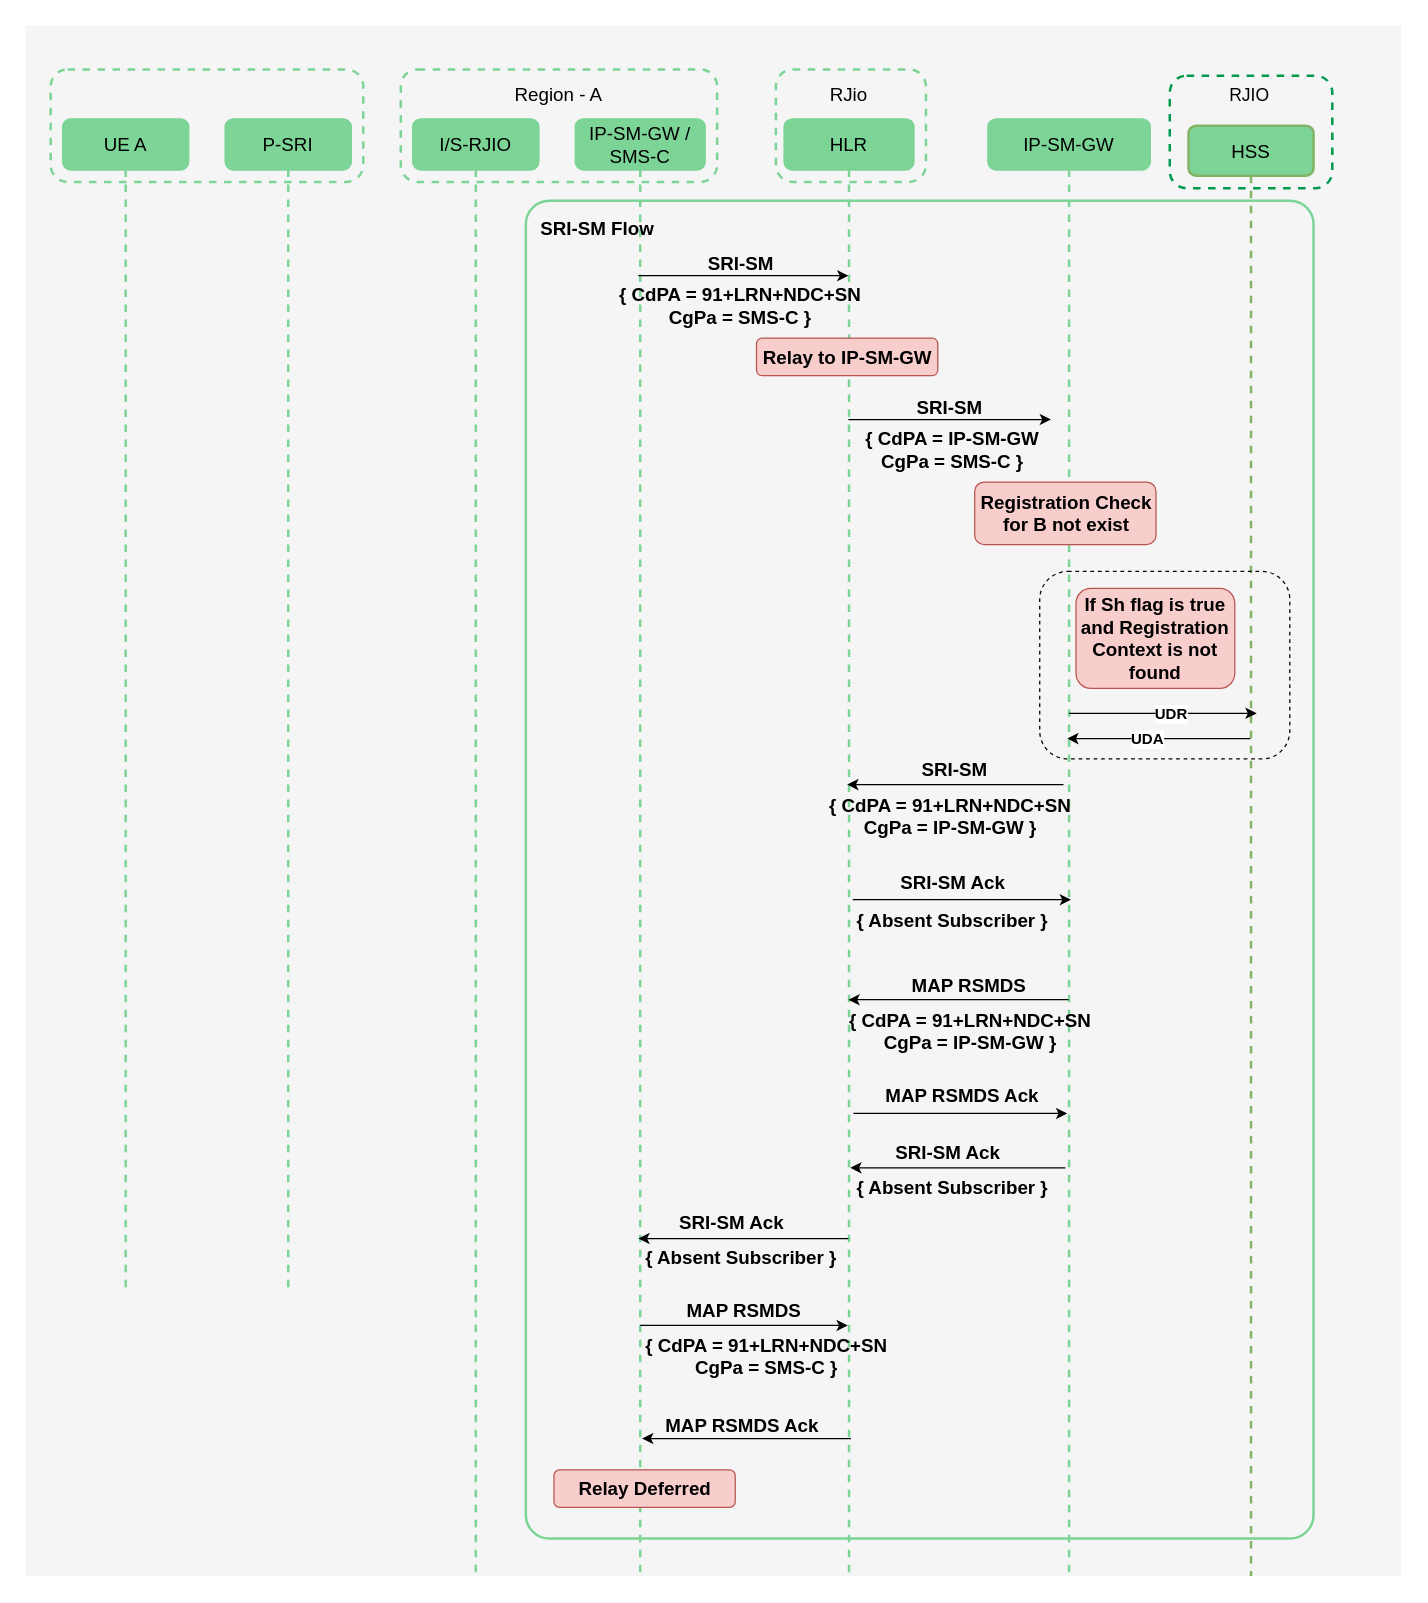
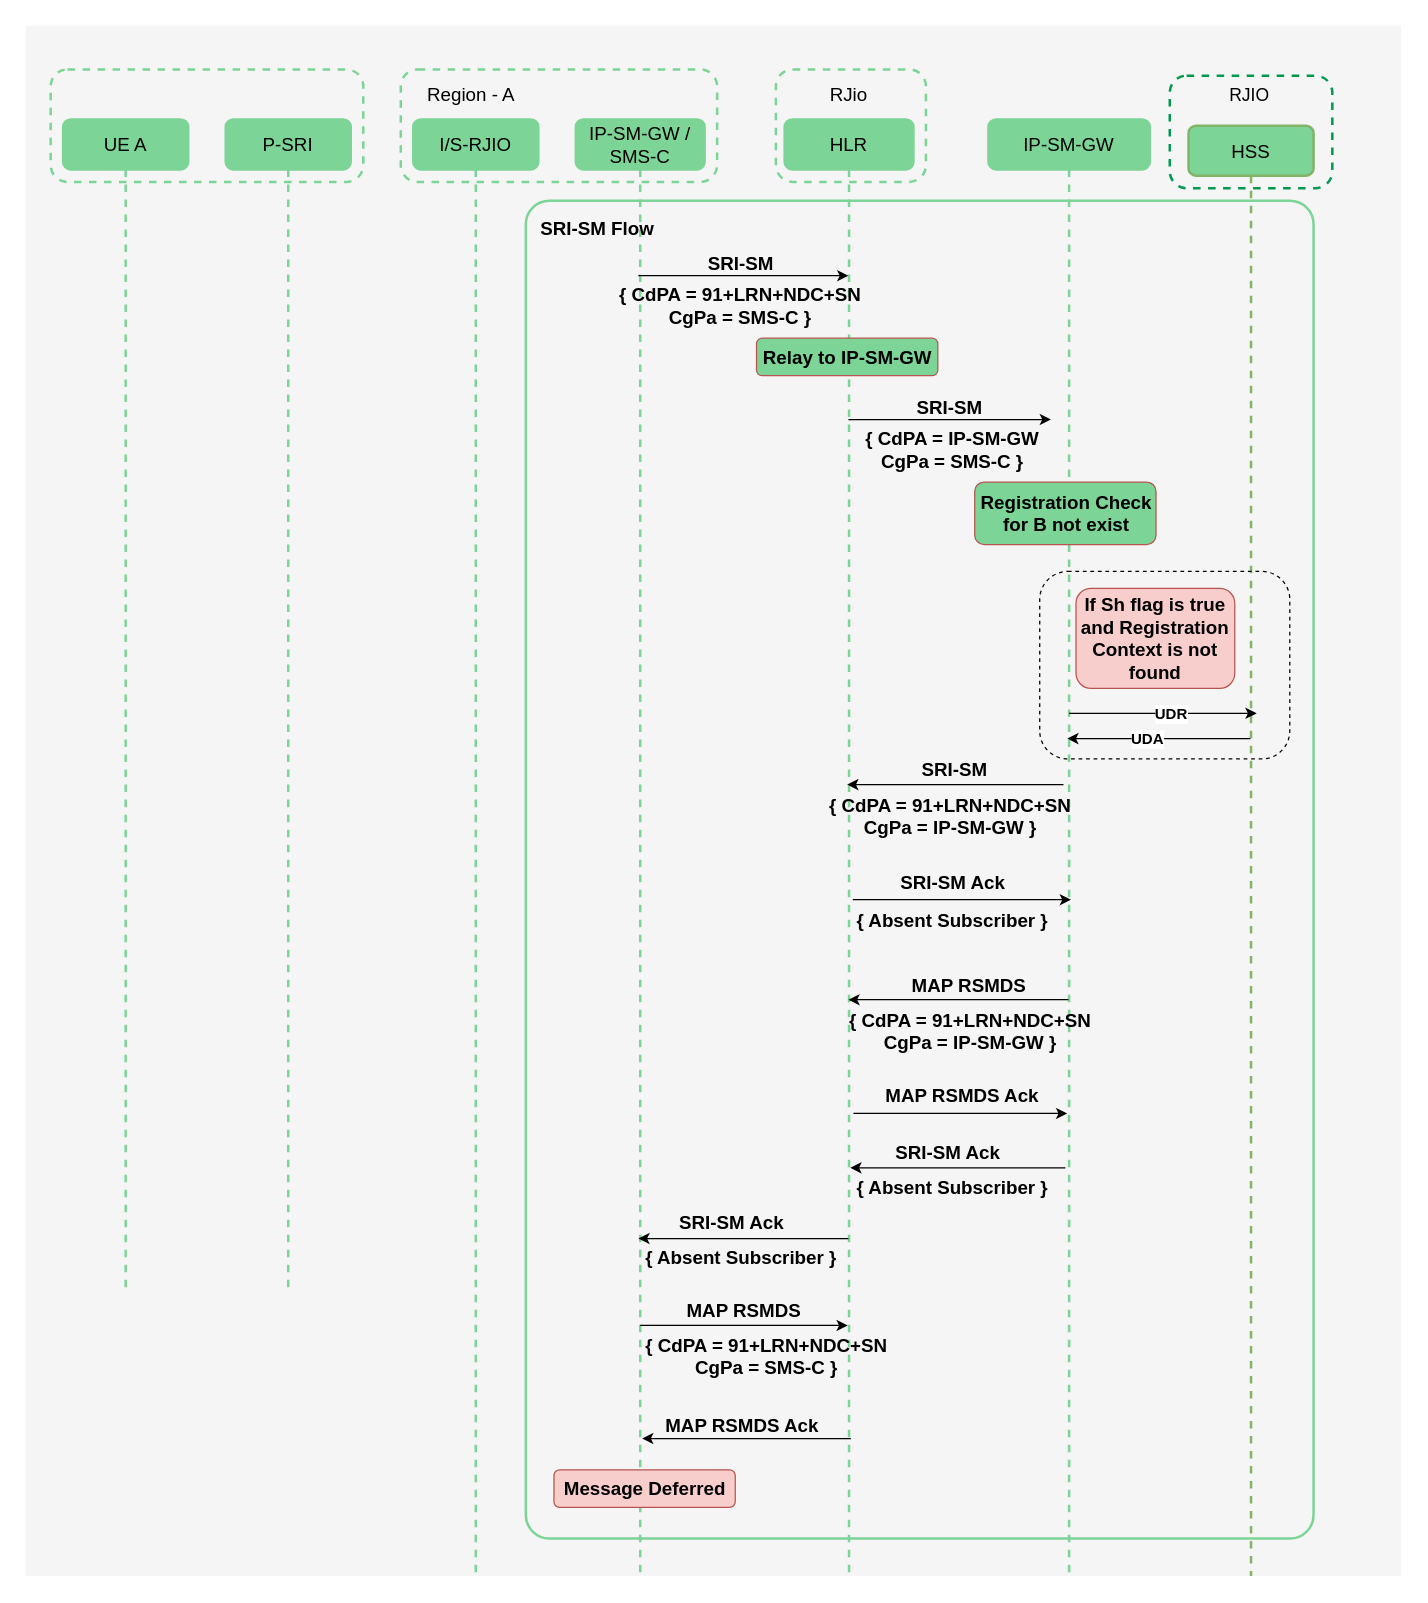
(559, 94) -> (471, 94)
(847, 357) -> (847, 357)
(1065, 513) -> (1065, 513)
(645, 1488) -> (645, 1488)
